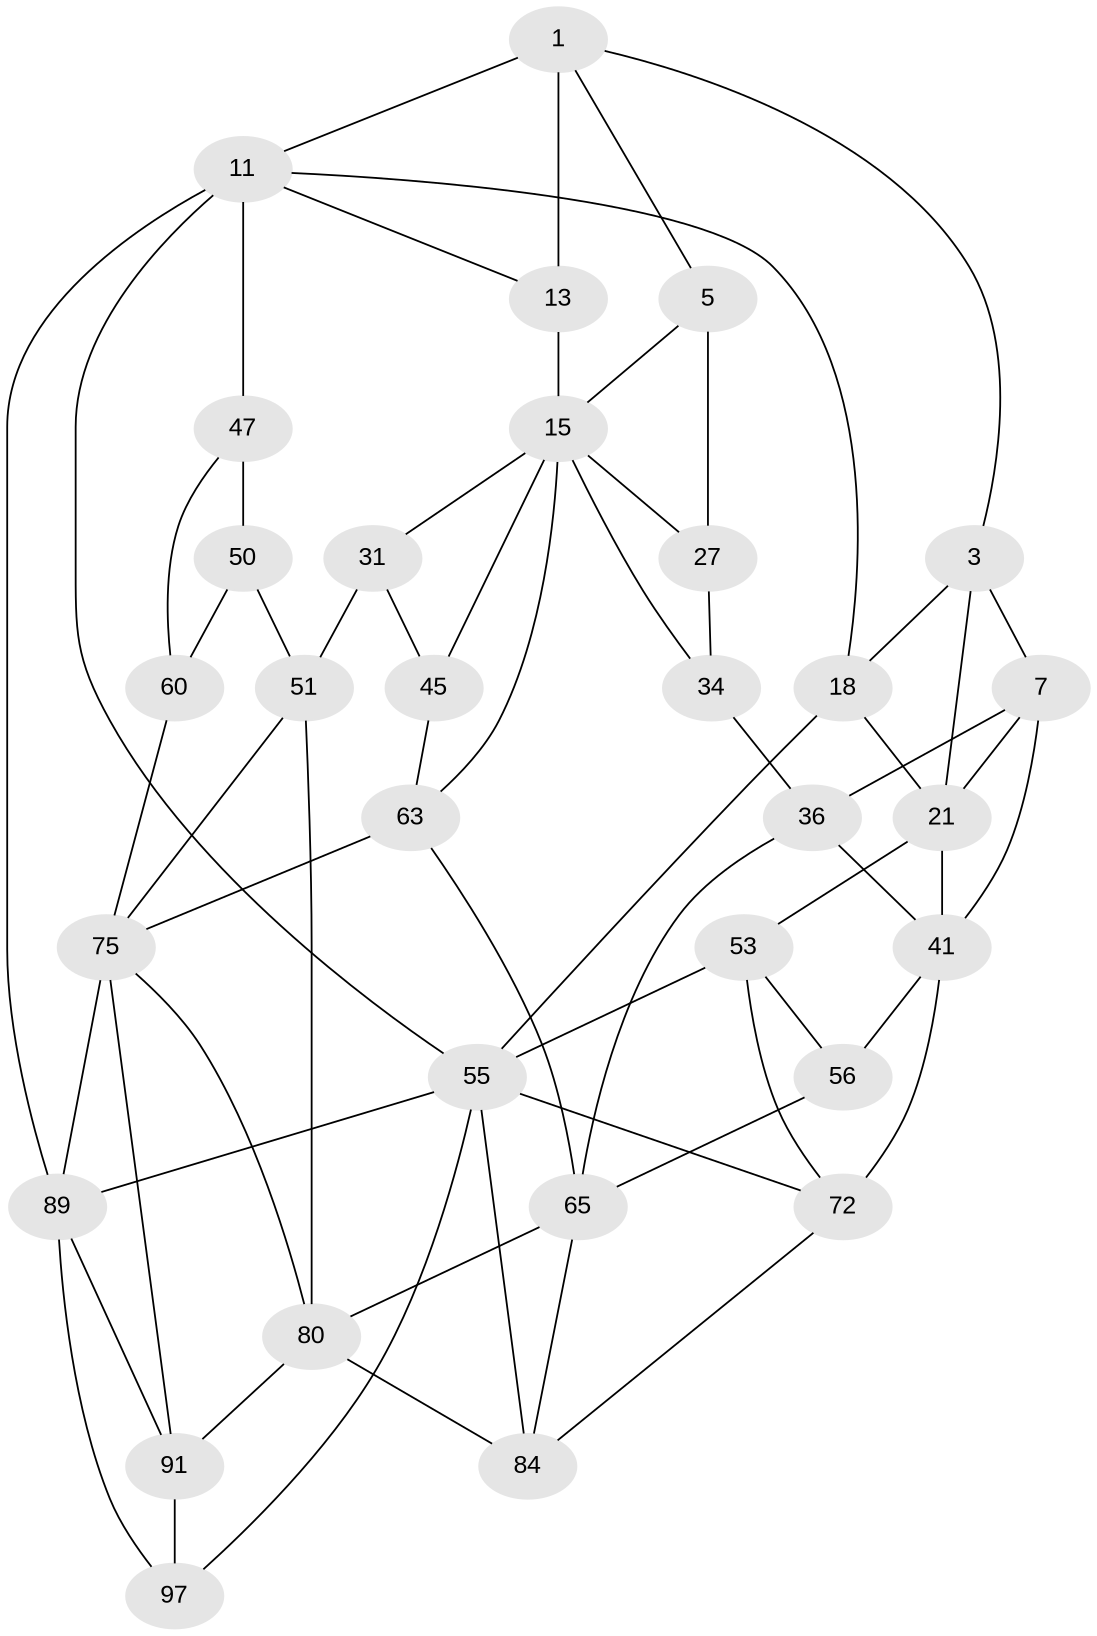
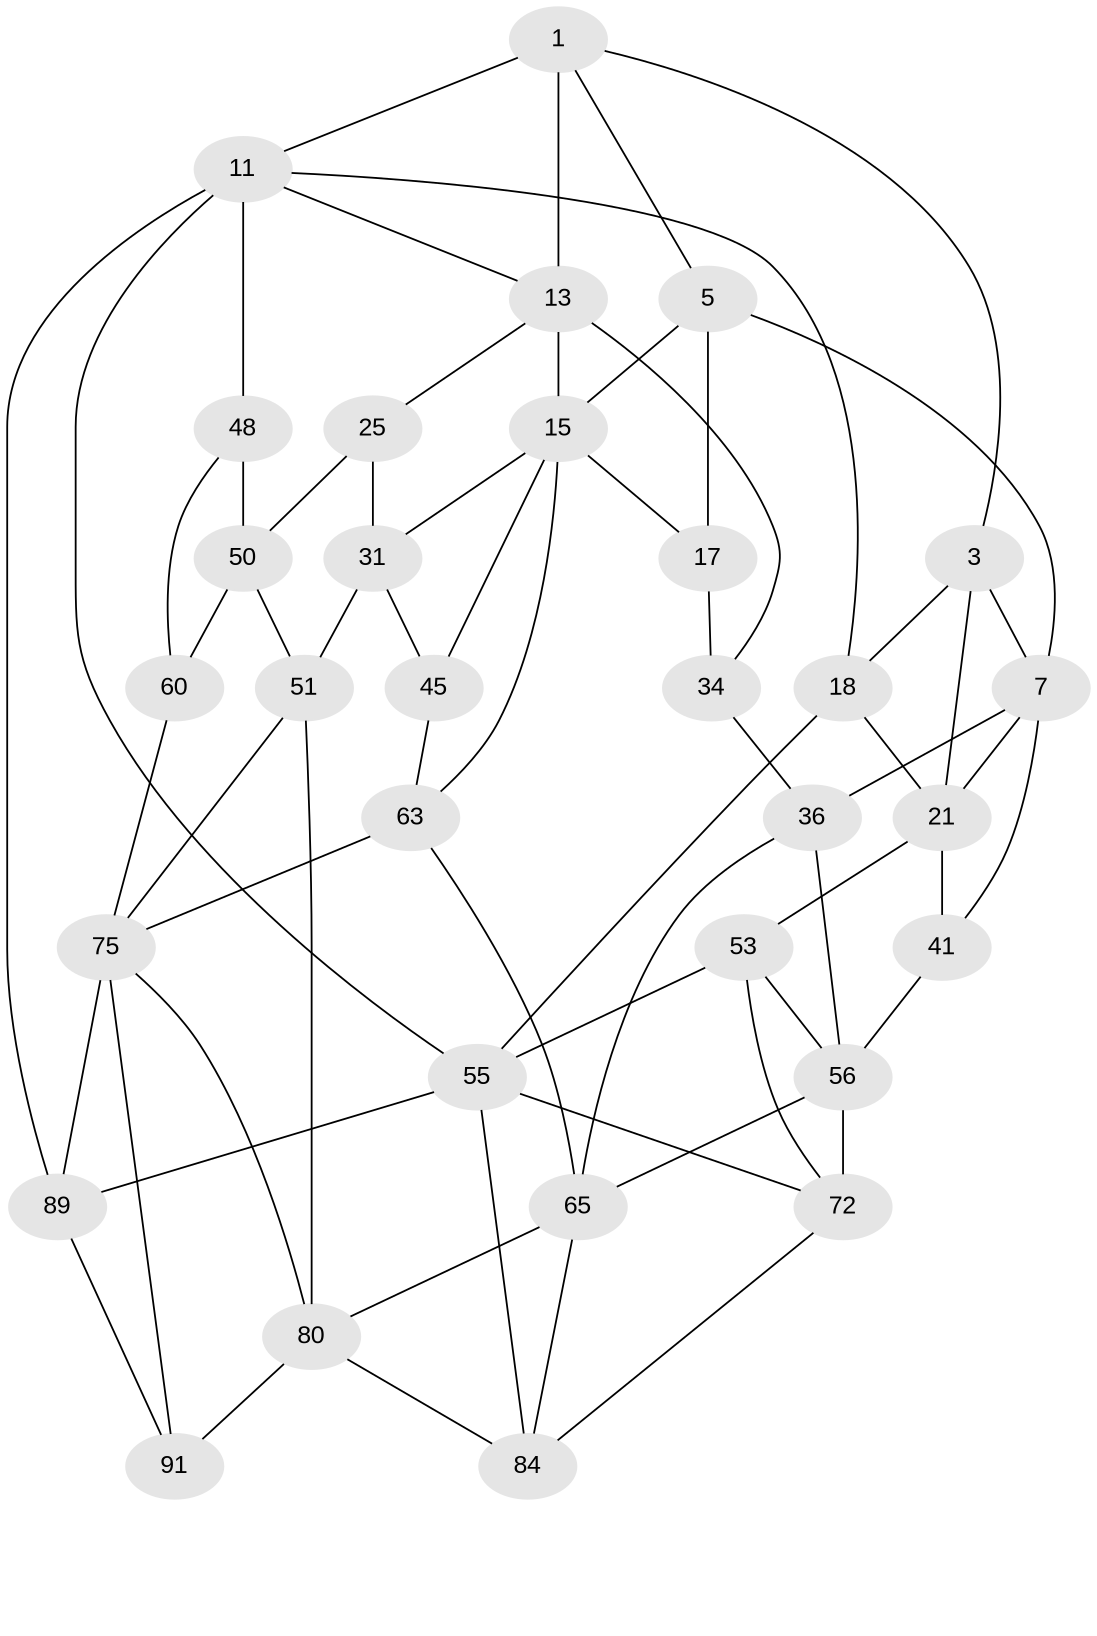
(243, 429) -> (243, 429)
none -> (373, 429)
none -> (966, 437)
(708, 558) -> (708, 558)
(626, 562) -> (742, 469)
(877, 882) -> (828, 947)
(917, 1084) -> (843, 1142)
(175, 1596) -> none
